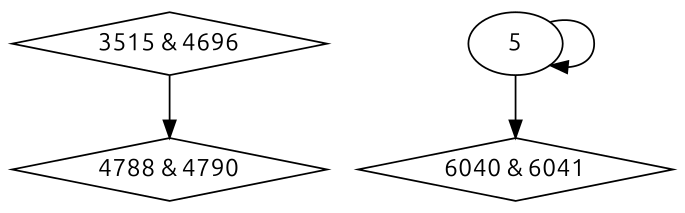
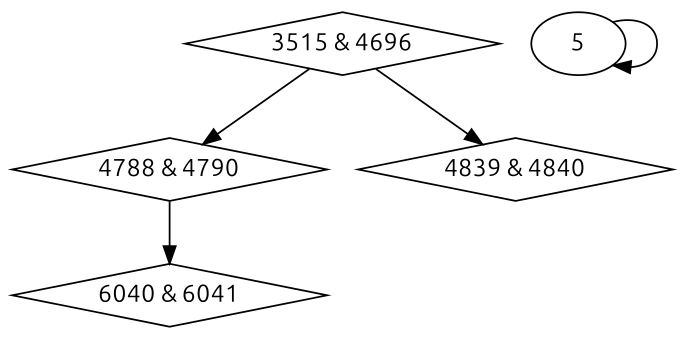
(516, 98) -> (170, 224)
none -> (516, 169)
